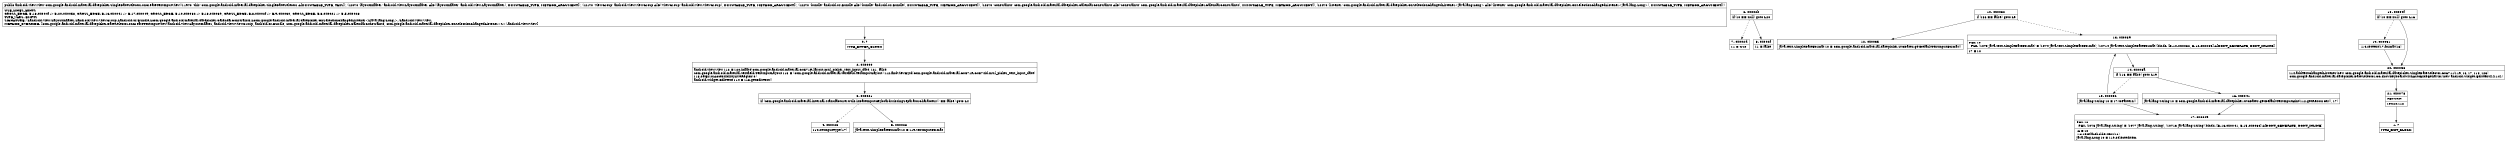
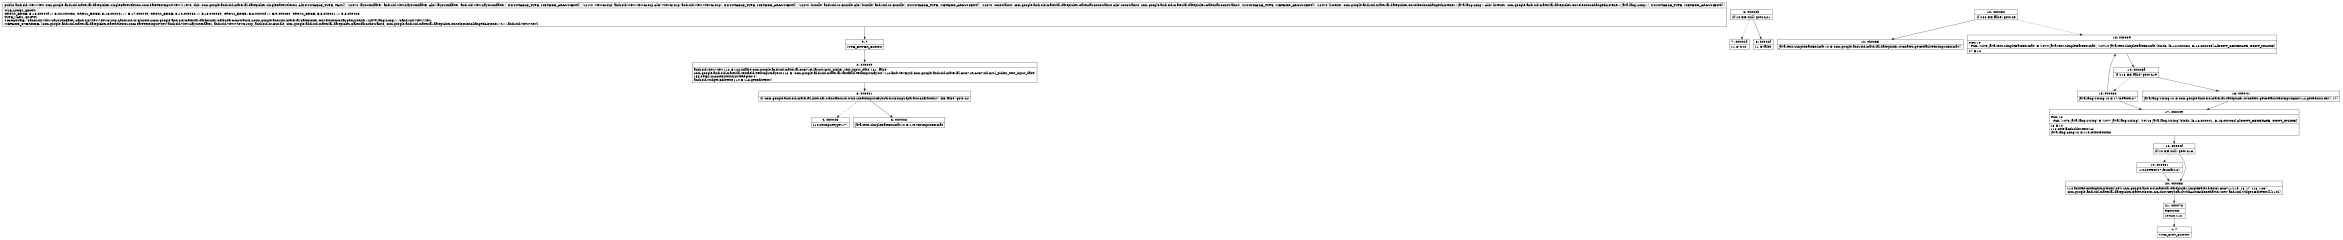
(1751, 17) -> (1751, 17)
(726, 77) -> (726, 77)
none -> (2174, 138)
